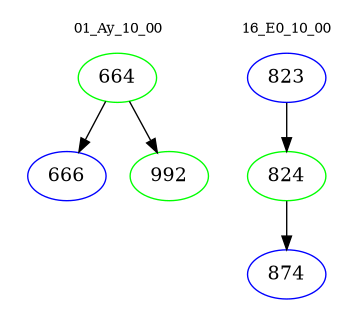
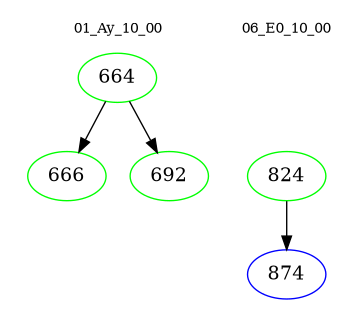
(287, 29) -> (287, 29)
(287, 78) -> none
(67, 176) -> (67, 176)
(169, 176) -> (169, 176)
